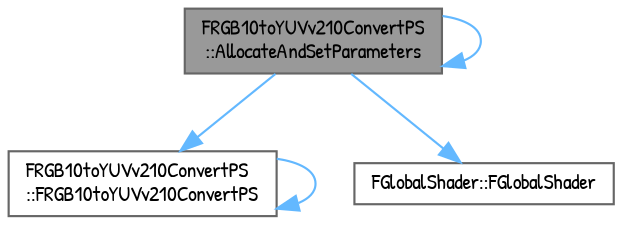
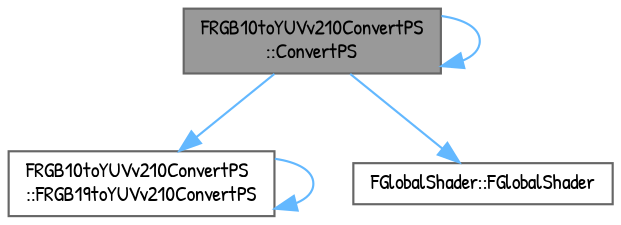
(313, 41) -> (312, 41)
(143, 184) -> (142, 184)
